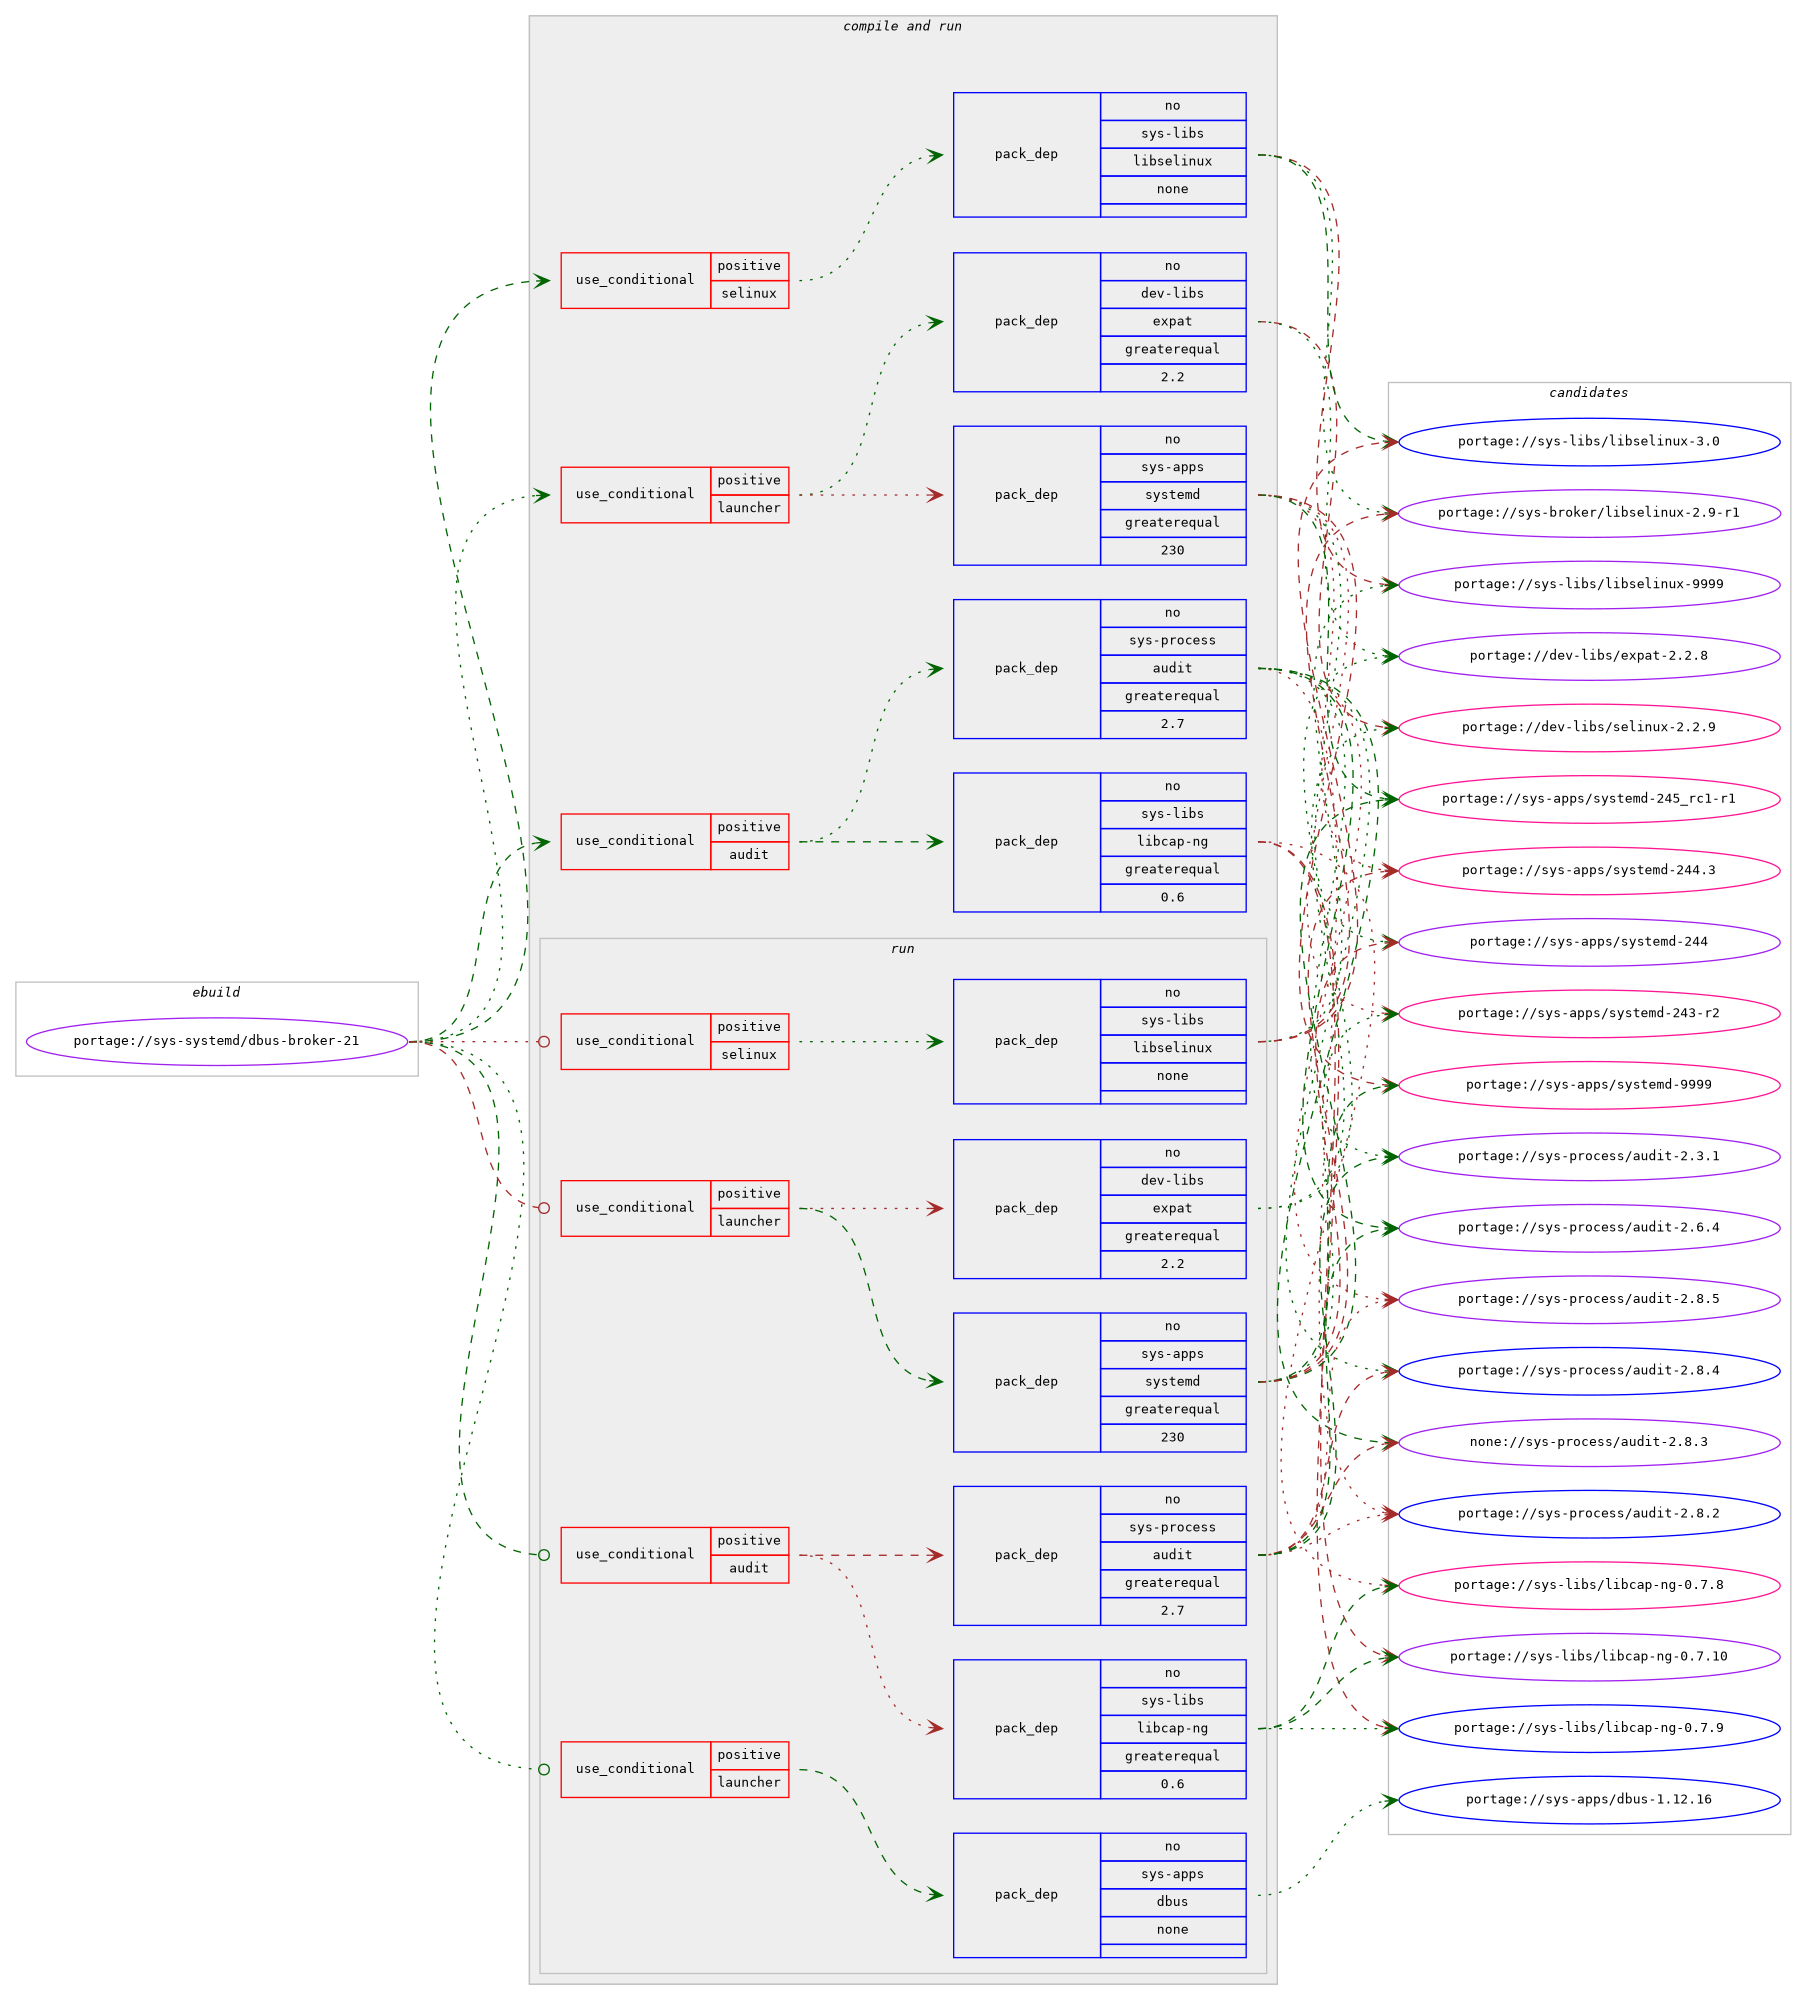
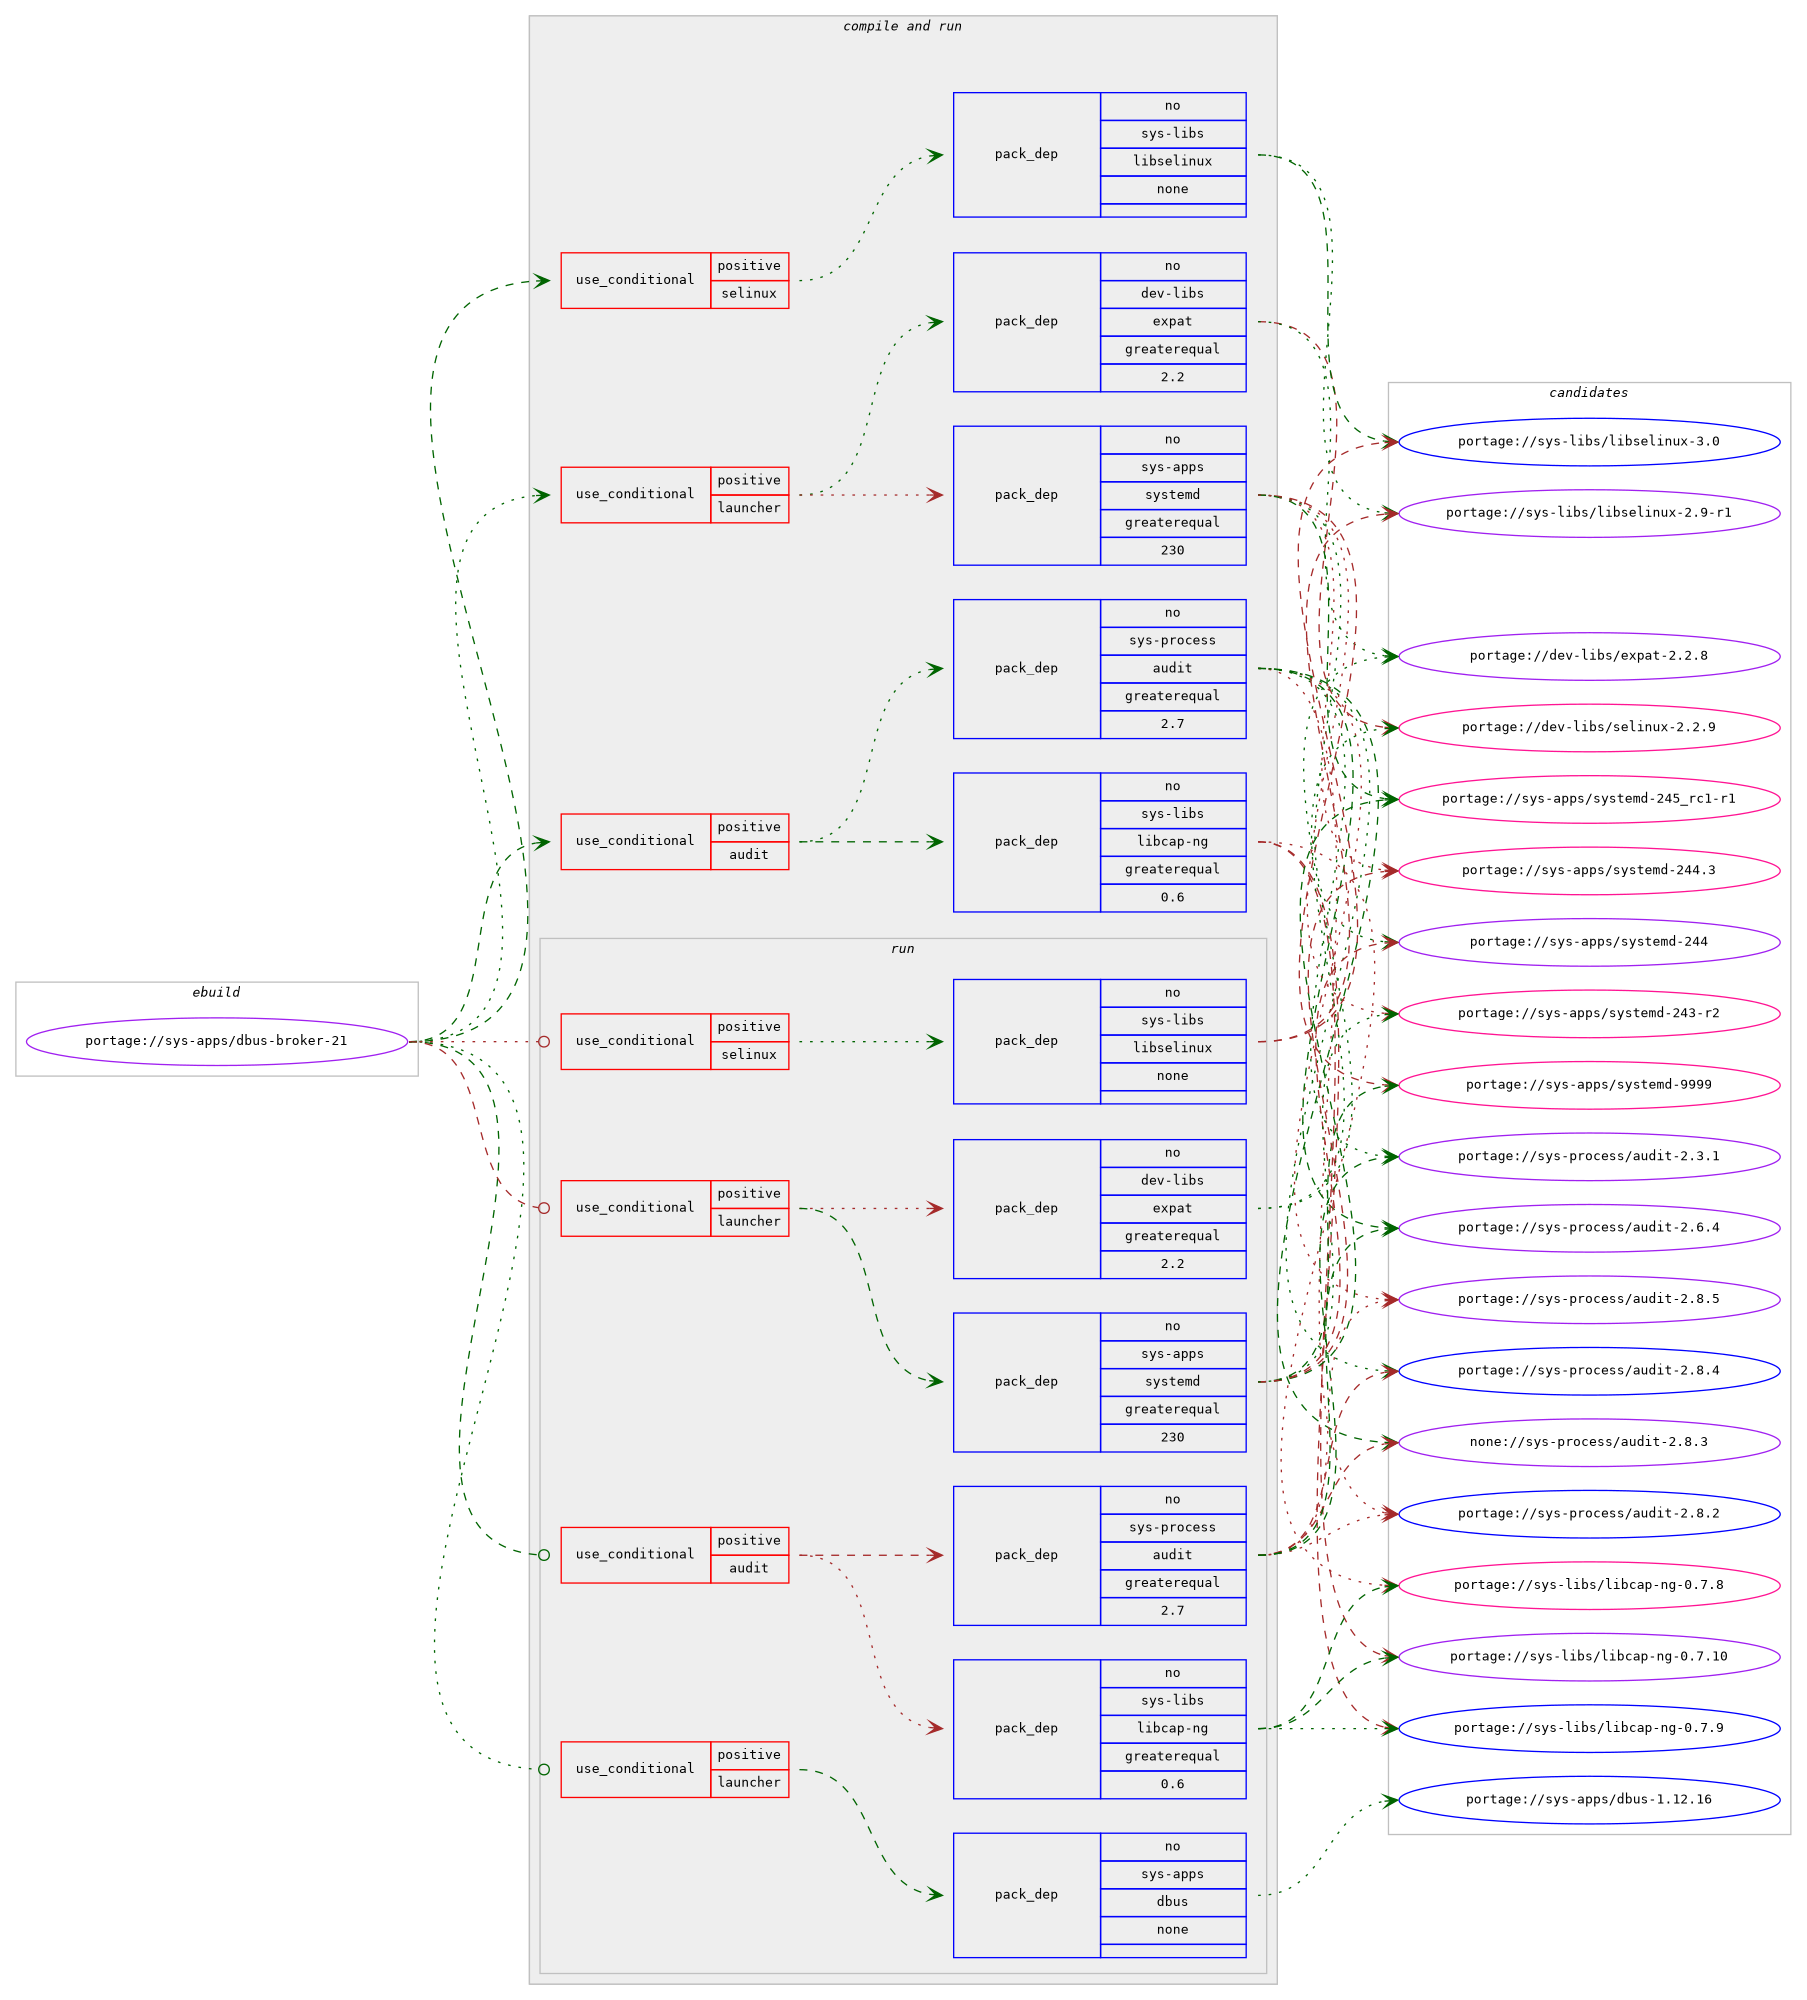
(1590, 514) -> (1590, 514)
(1590, 585) -> none
(217, 1042) -> (217, 1042)
